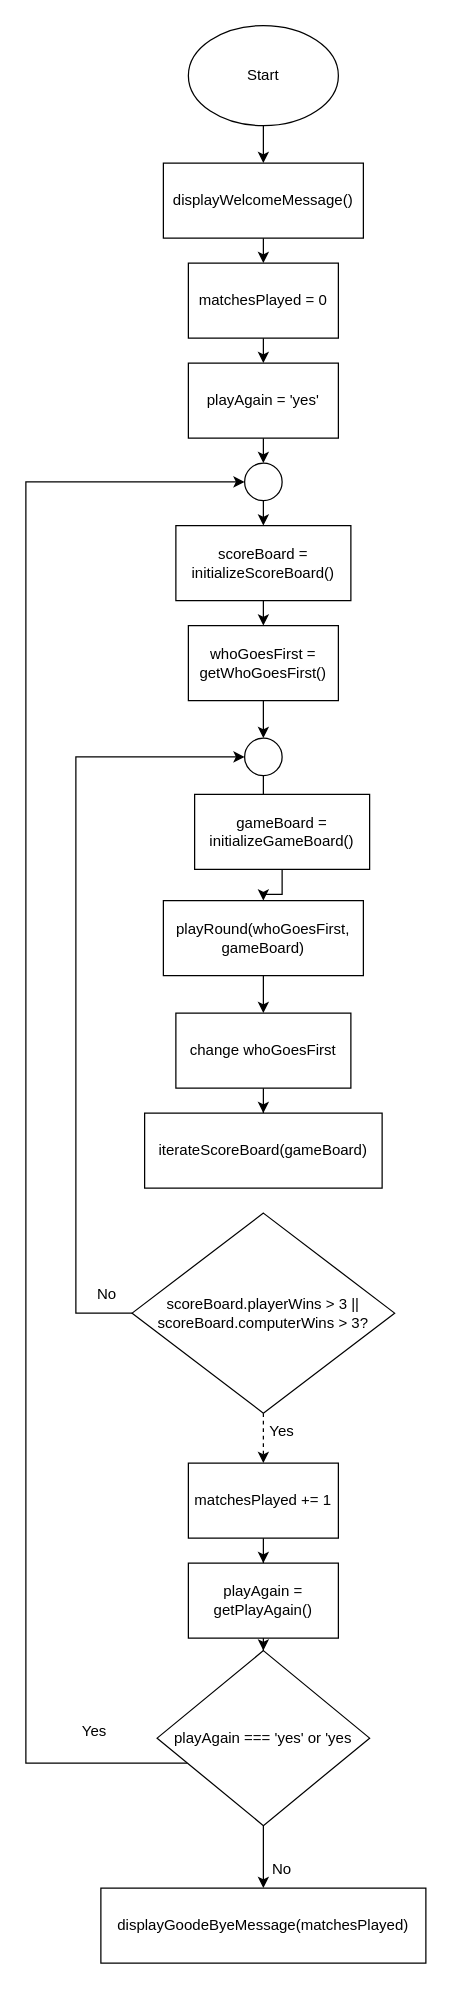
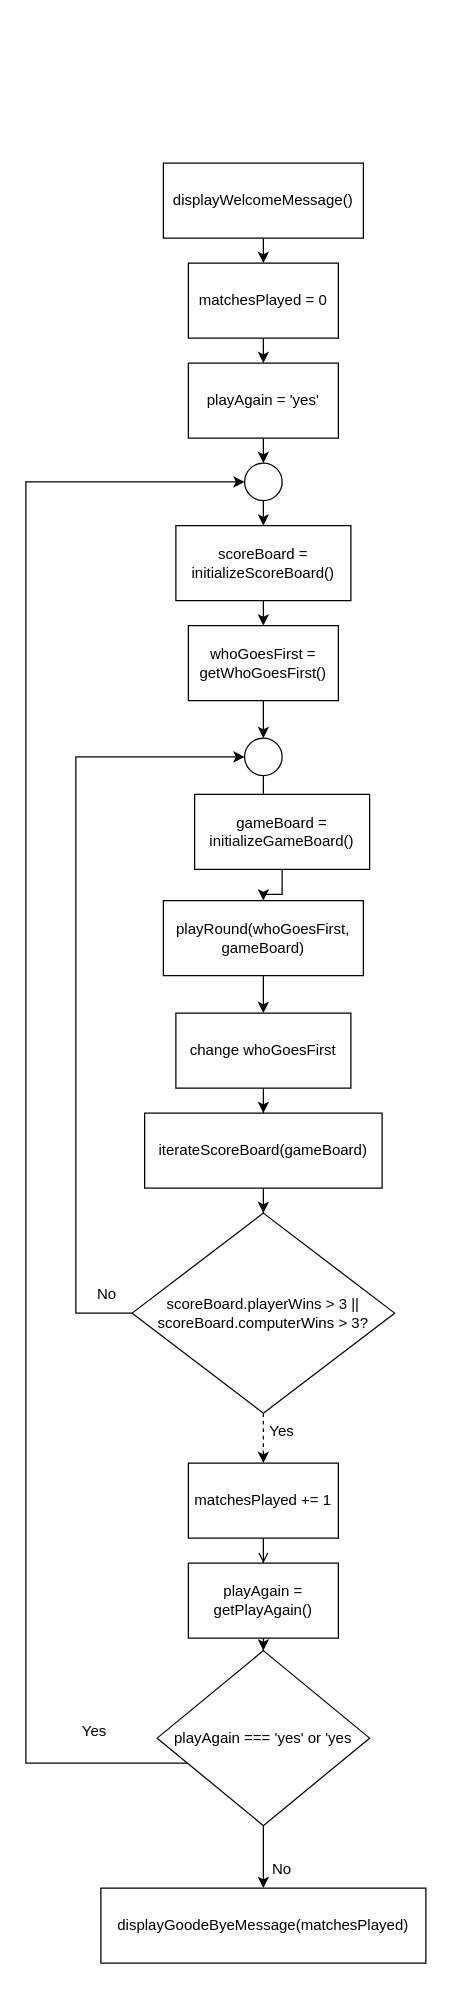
(263, 76) -> none
(263, 140) -> none
none -> (263, 1205)
(263, 1553) -> (263, 1555)
